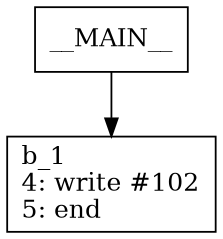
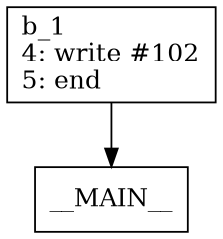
(111, 95) -> (111, 125)
